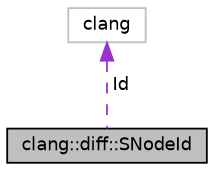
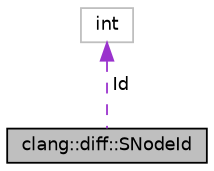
(107, 25) -> (107, 25)
